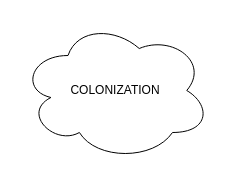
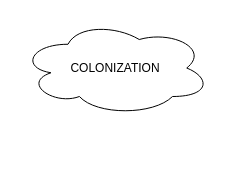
(116, 91) -> (116, 68)
